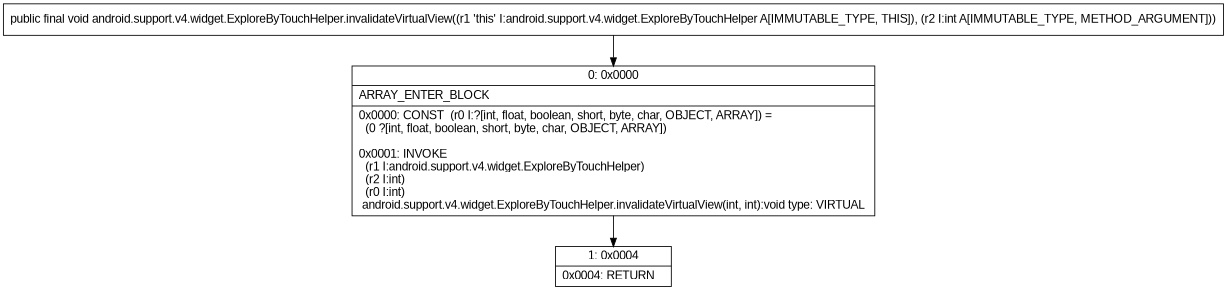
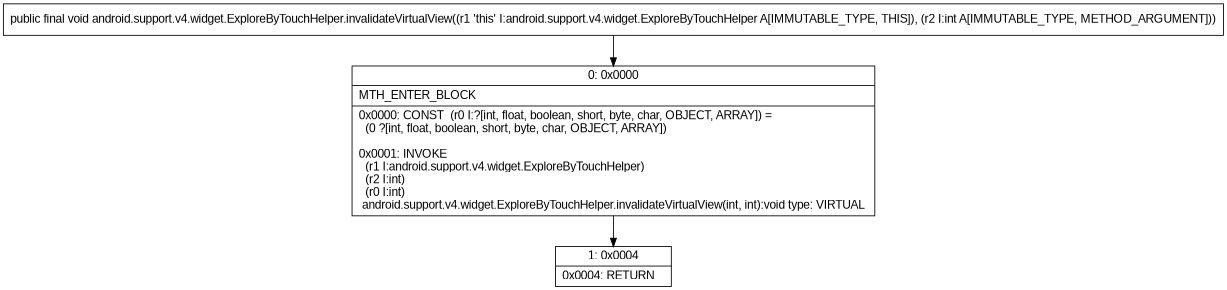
(424, 95) -> (418, 95)
